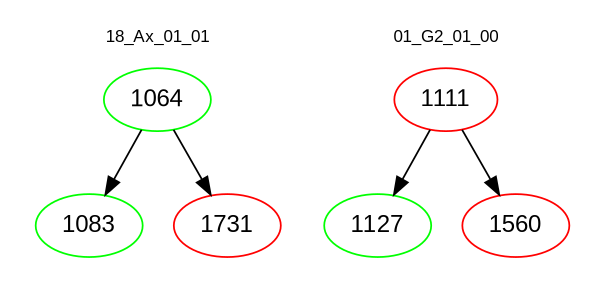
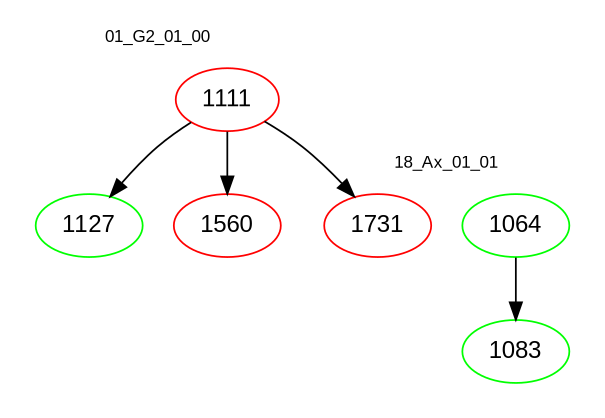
(188, 154) -> (321, 163)
